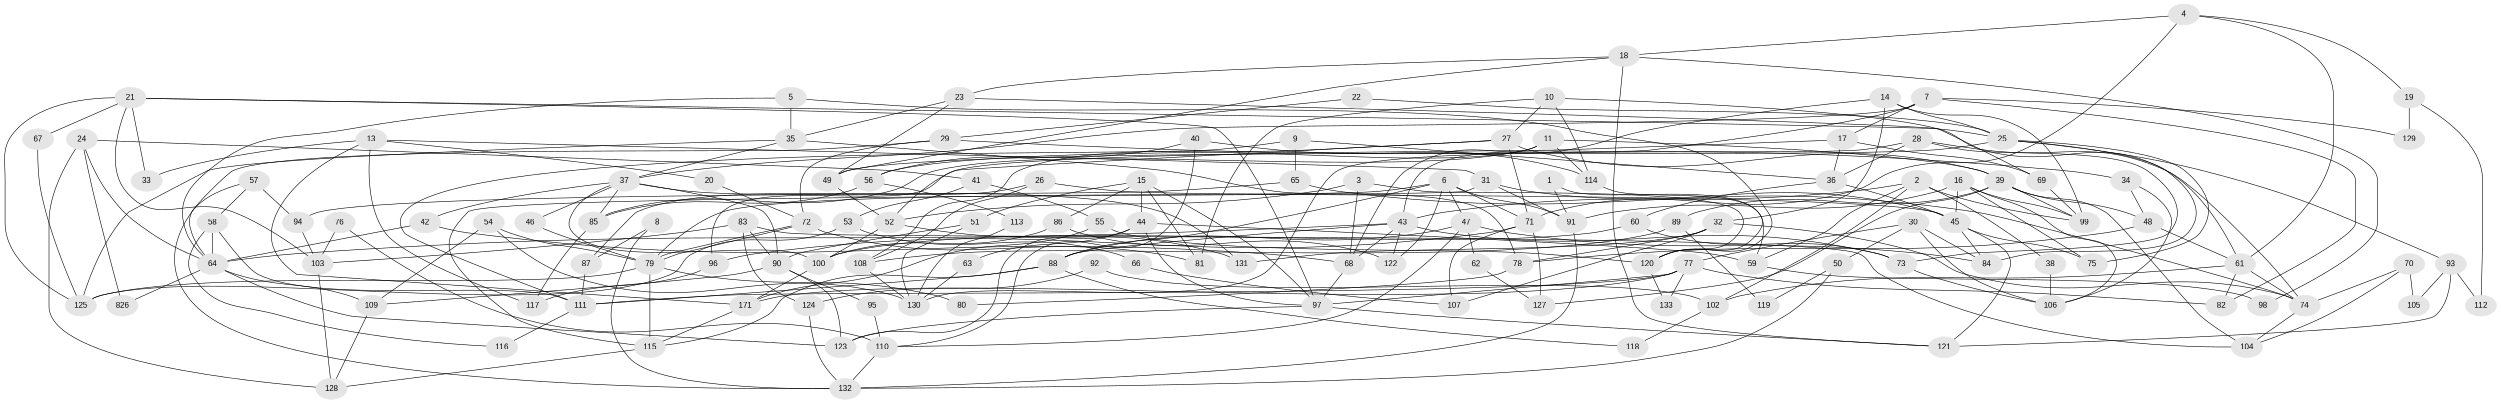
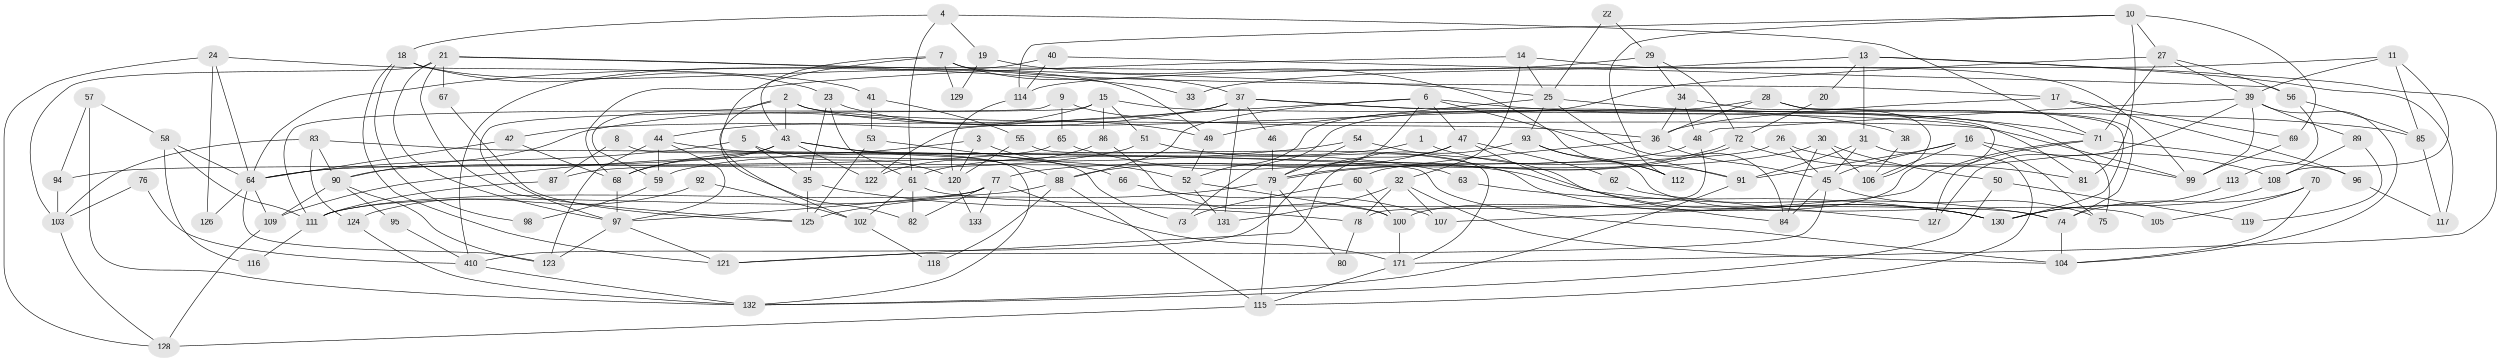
none -> (1793, 27)
none -> (1669, 118)
(721, 157) -> none
(2010, 283) -> (1724, 252)
(1968, 287) -> none
(122, 306) -> (207, 222)
(882, 347) -> (471, 264)
